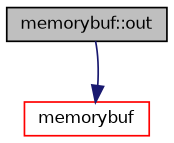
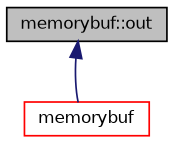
(98, 63) -> (76, 80)
